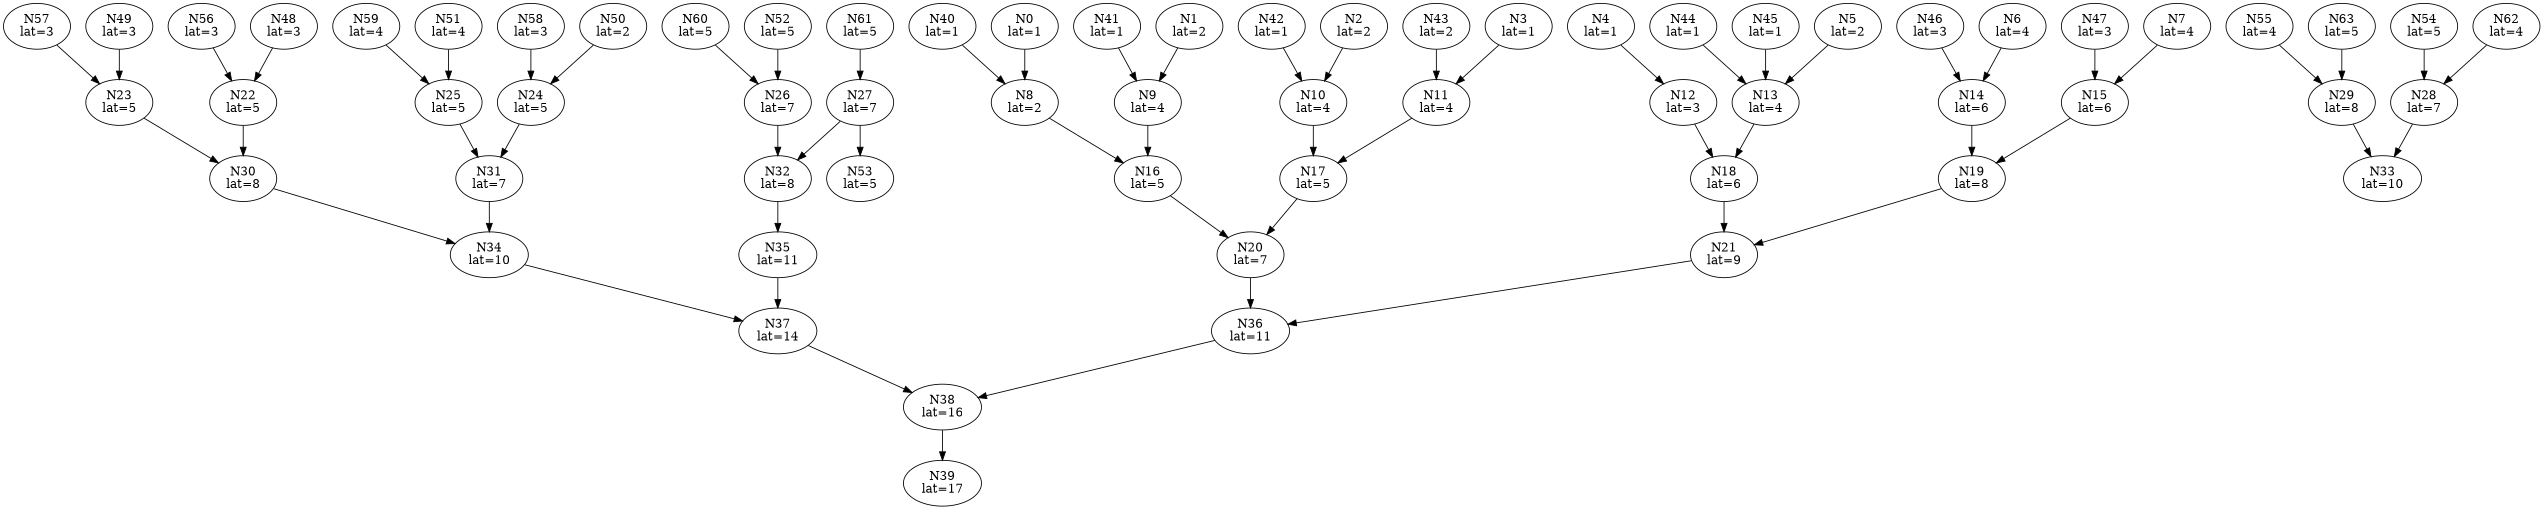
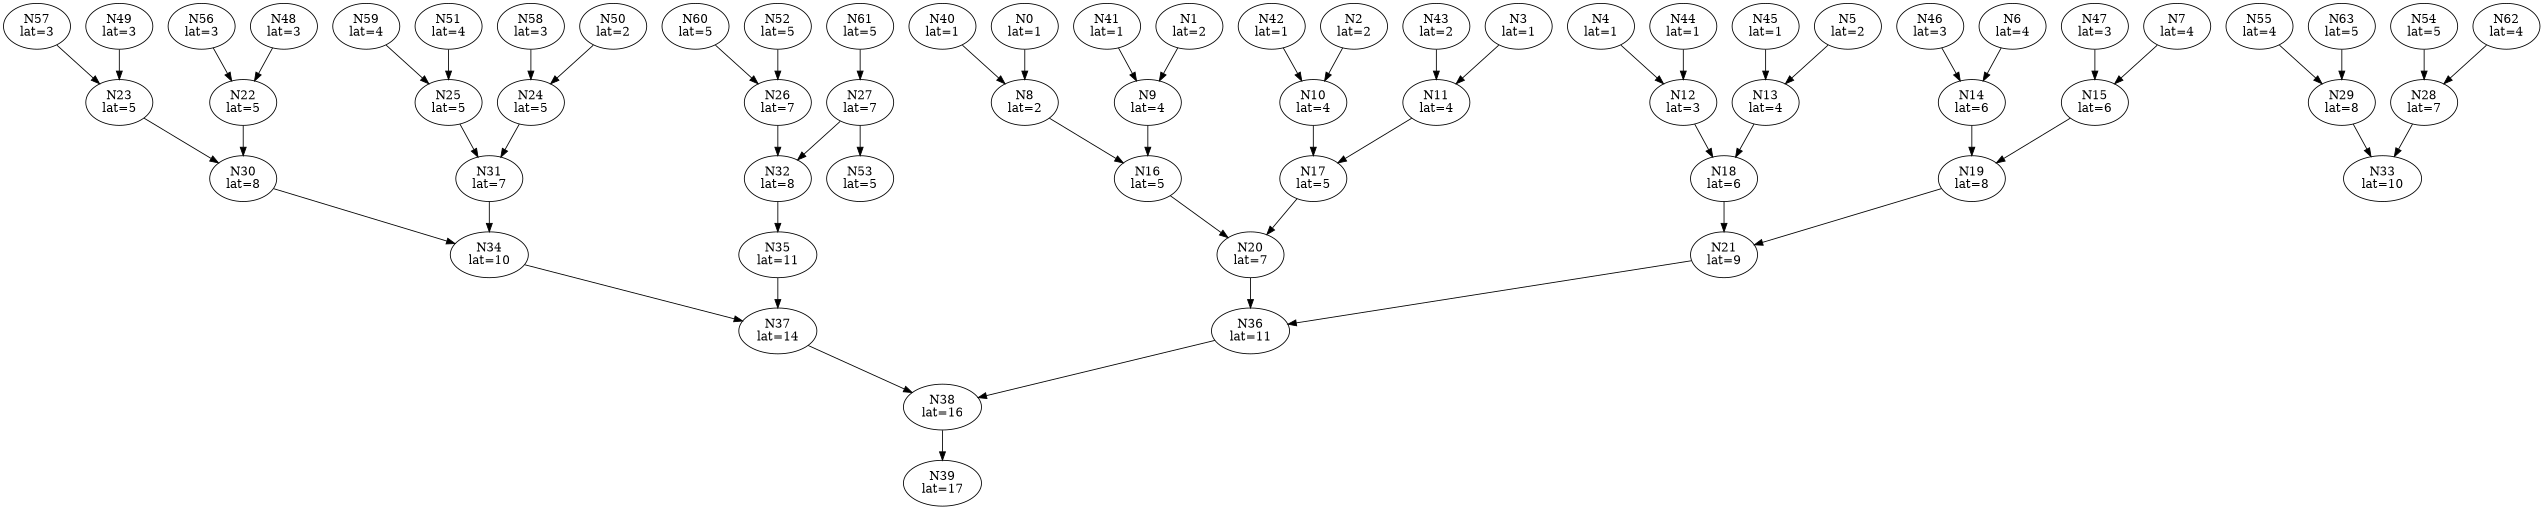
(1721, 62) -> (1683, 60)
